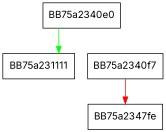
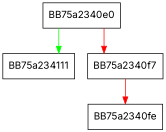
none -> (104, 37)
(39, 66) -> (39, 66)
(125, 117) -> (125, 117)
